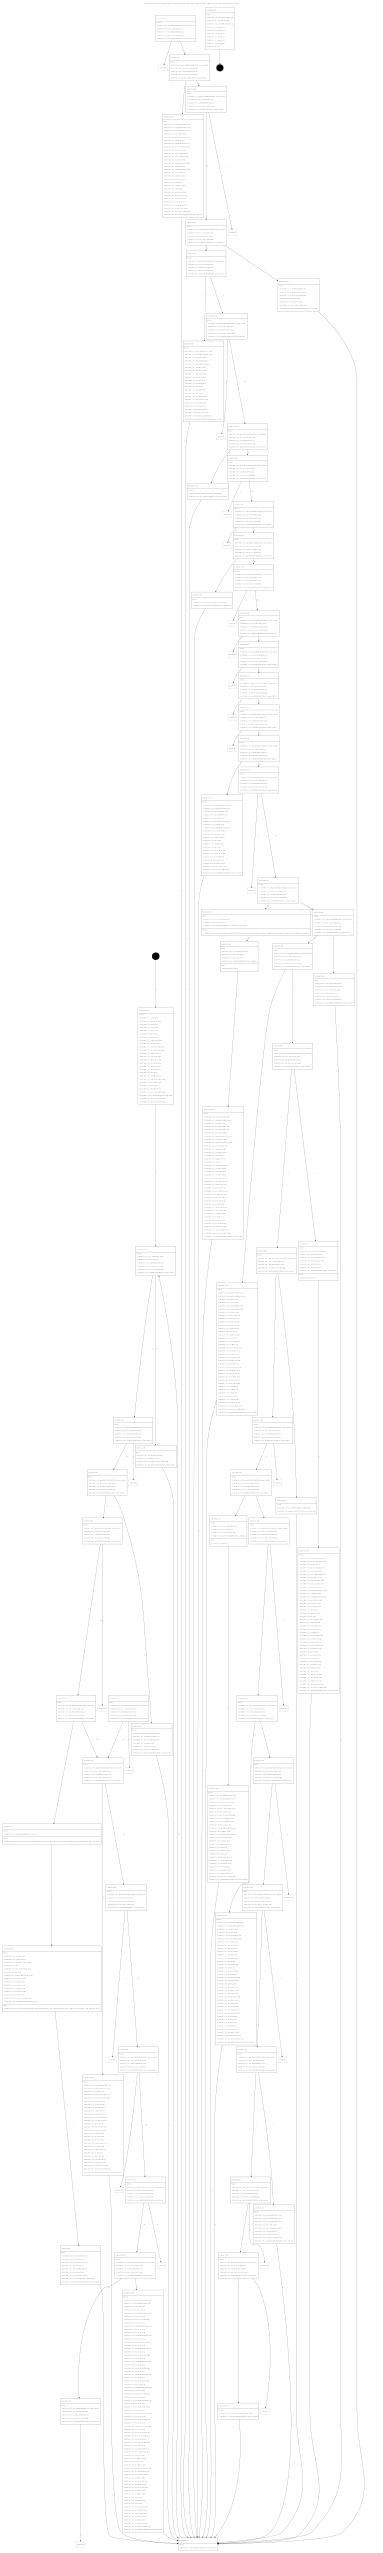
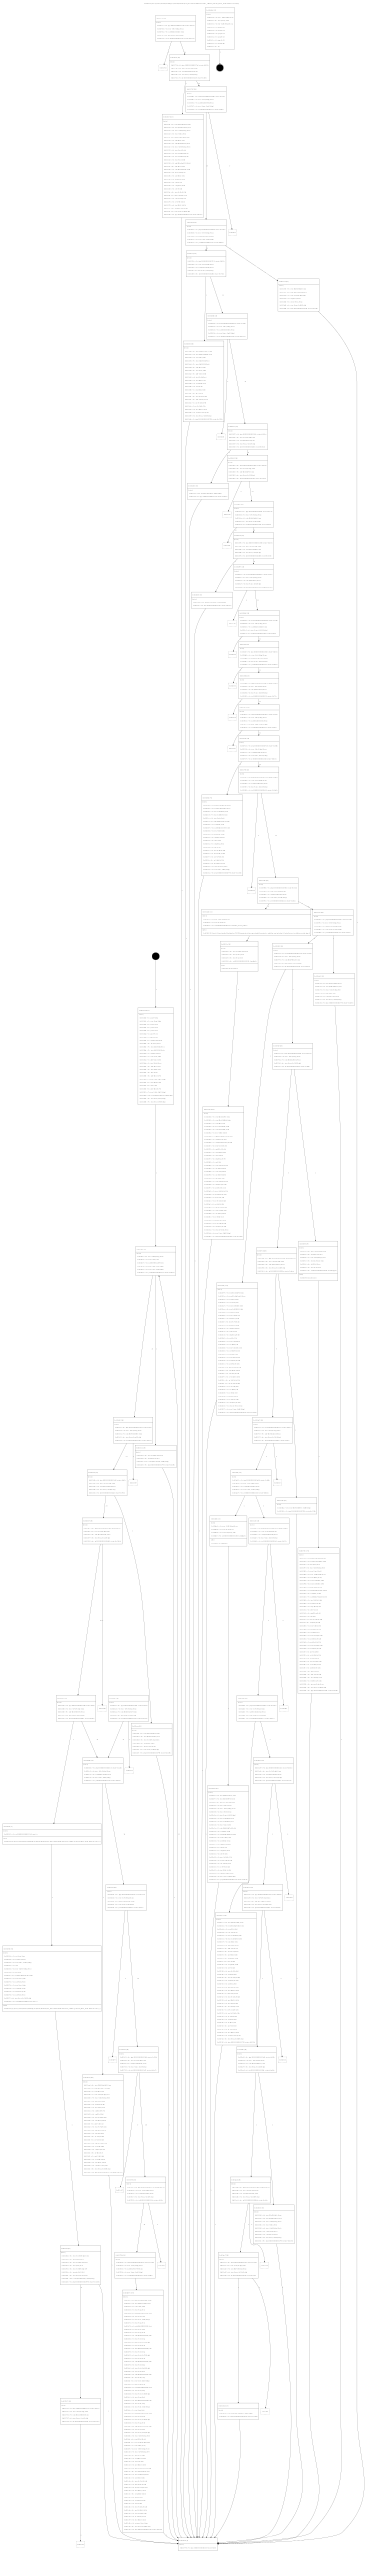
(84, 2330) -> (80, 2341)
